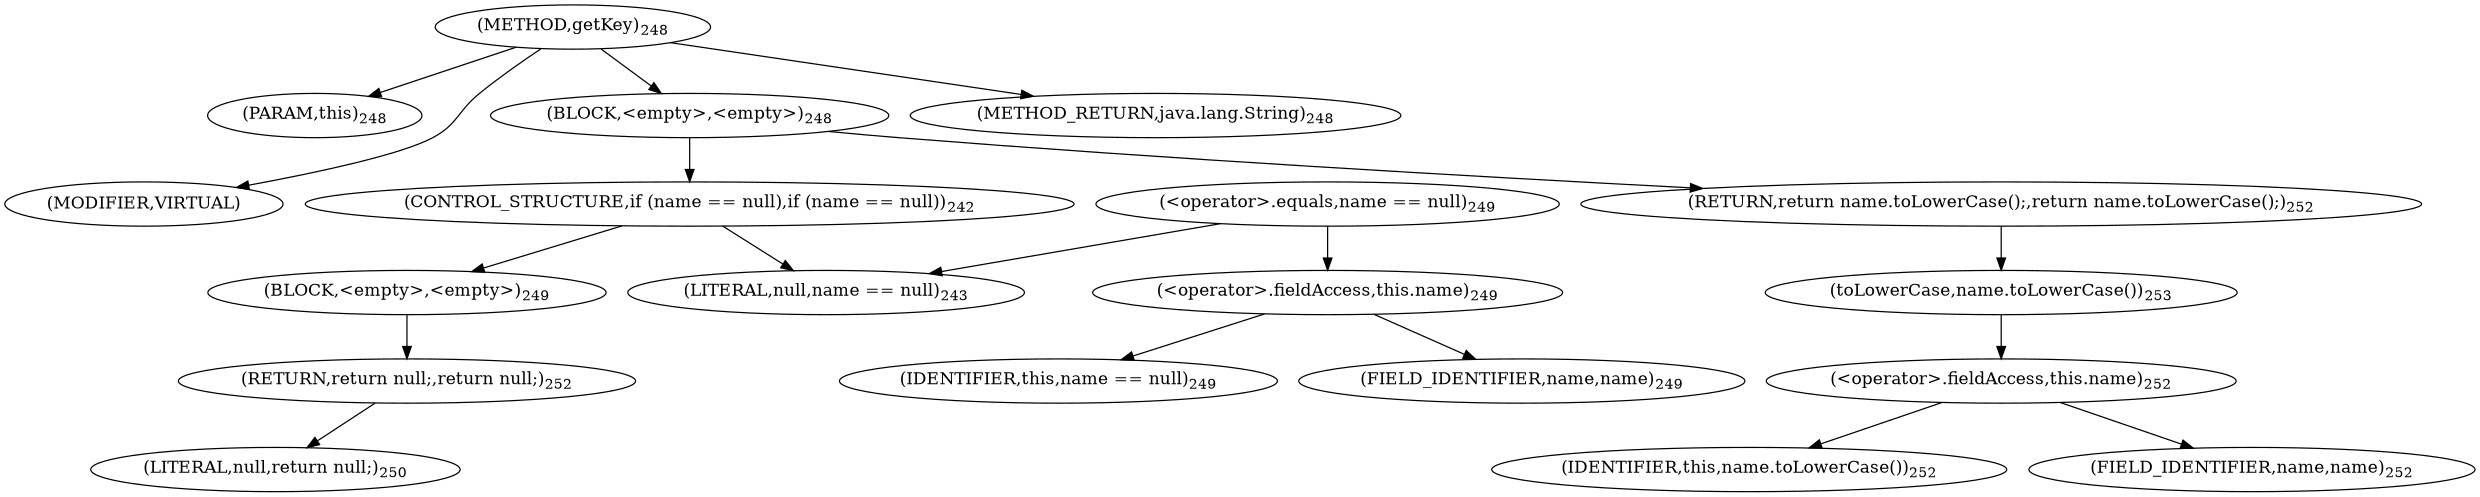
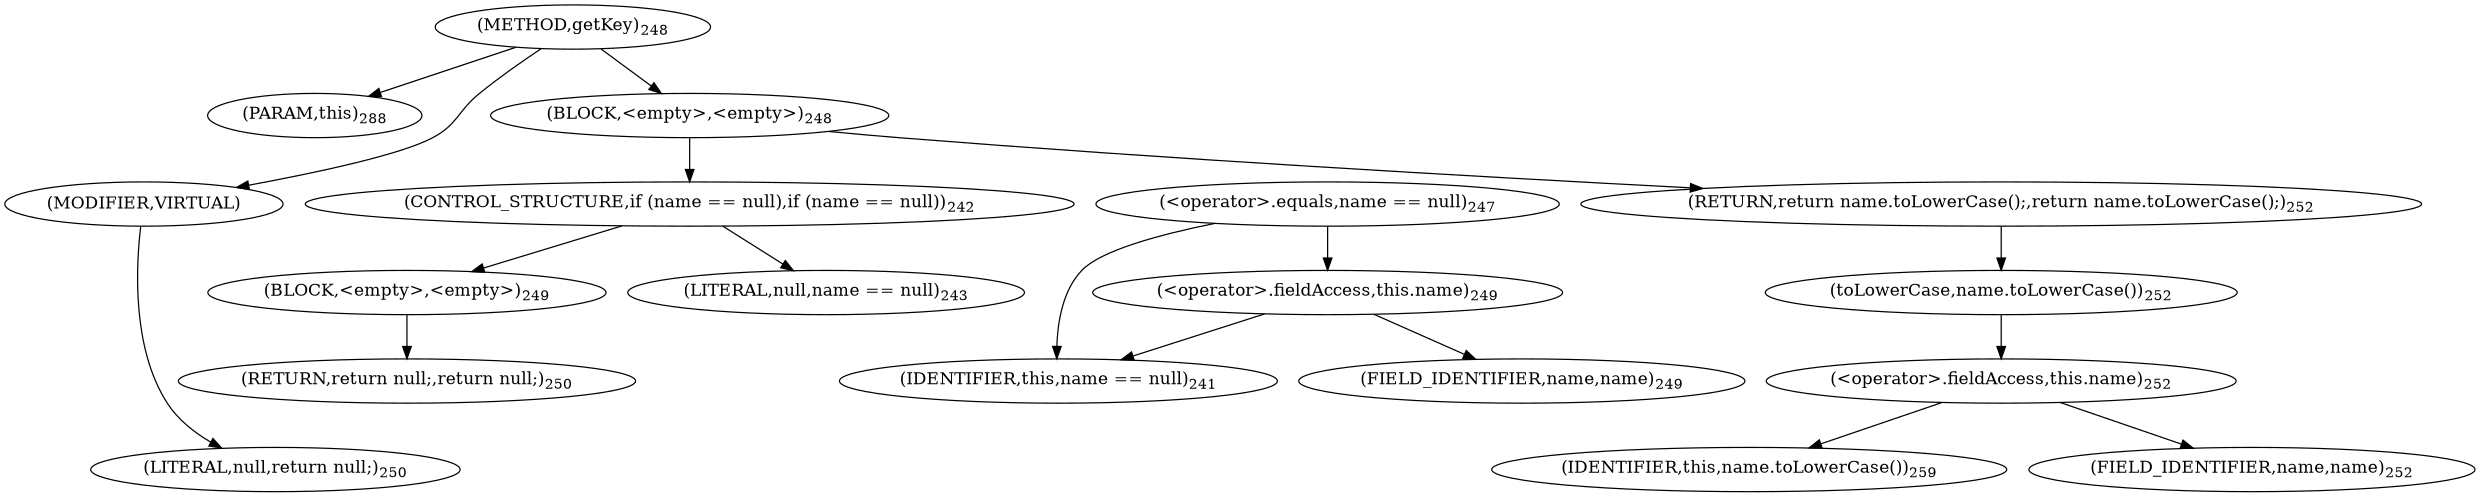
(373, 114) -> (373, 114)
(1156, 116) -> none
(1482, 202) -> (1482, 202)
(1081, 248) -> (1107, 254)
(2159, 291) -> (2159, 291)
(559, 379) -> (559, 379)
(1203, 379) -> (1203, 379)
(346, 422) -> (145, 346)
(1923, 468) -> (1923, 468)
